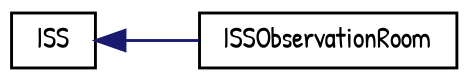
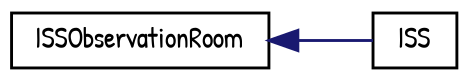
(162, 40) -> (336, 40)
